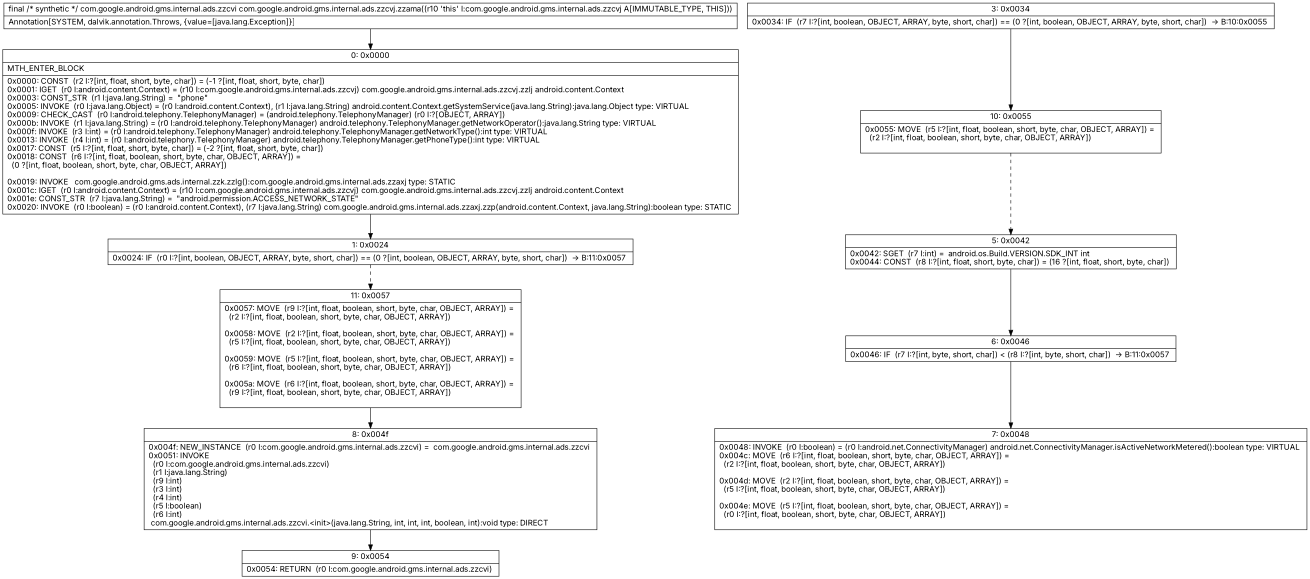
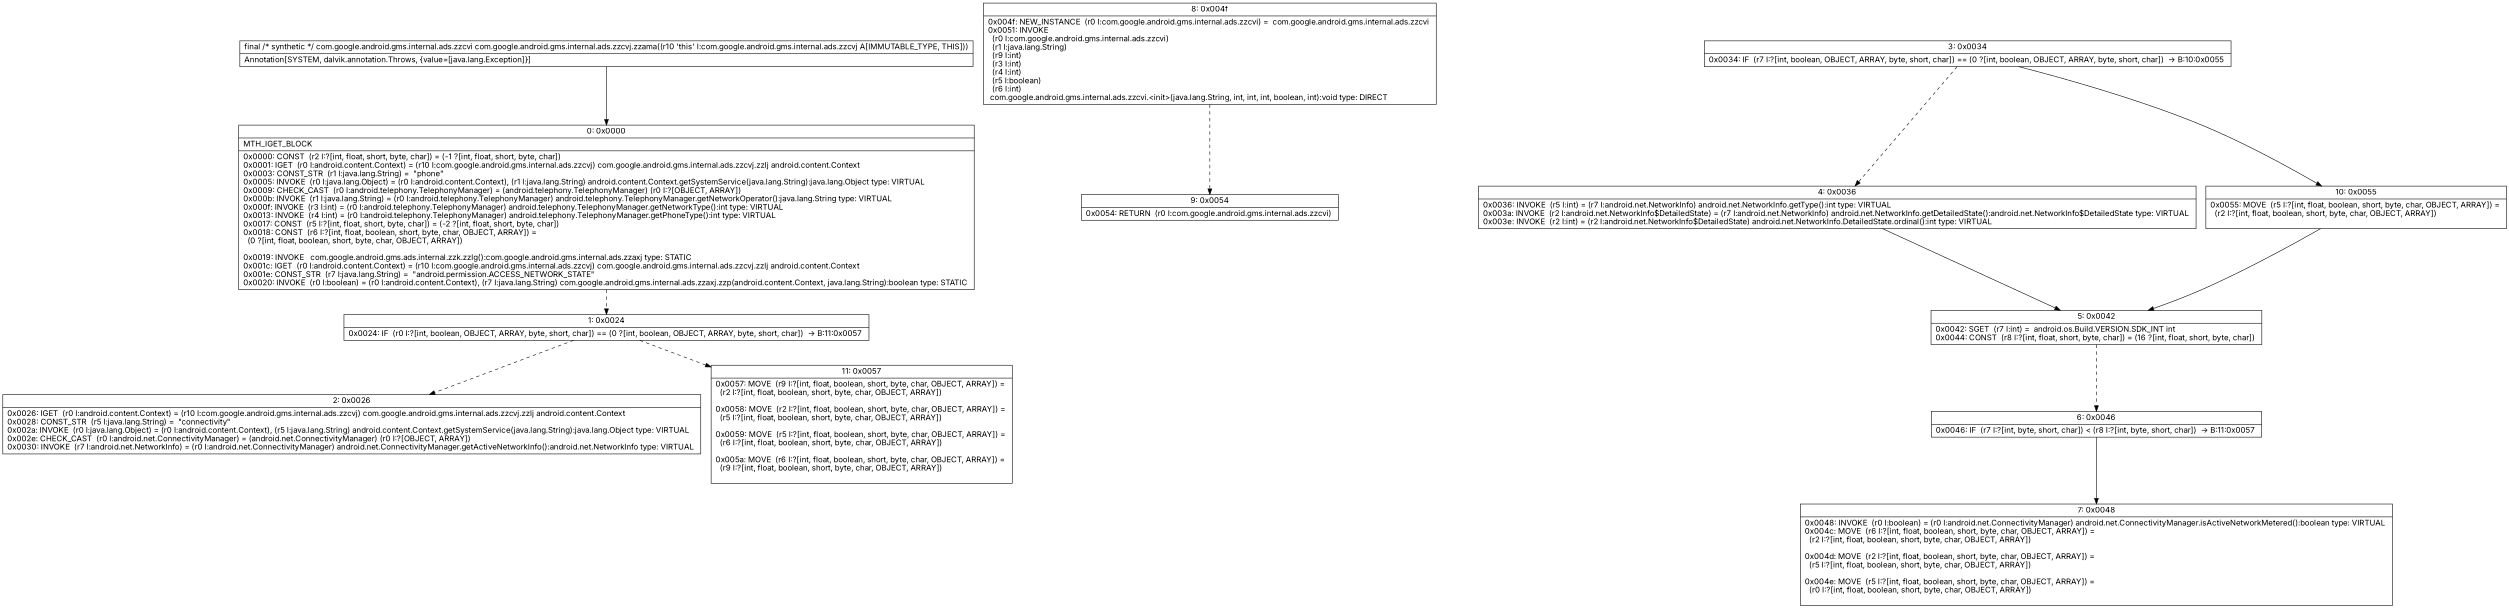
(46, 69) -> (278, 144)
(1011, 191) -> (2239, 272)
none -> (1837, 207)
(371, 224) -> (606, 299)
(1011, 300) -> (2096, 375)
(371, 415) -> none
none -> (352, 424)
(371, 537) -> (1210, 147)
